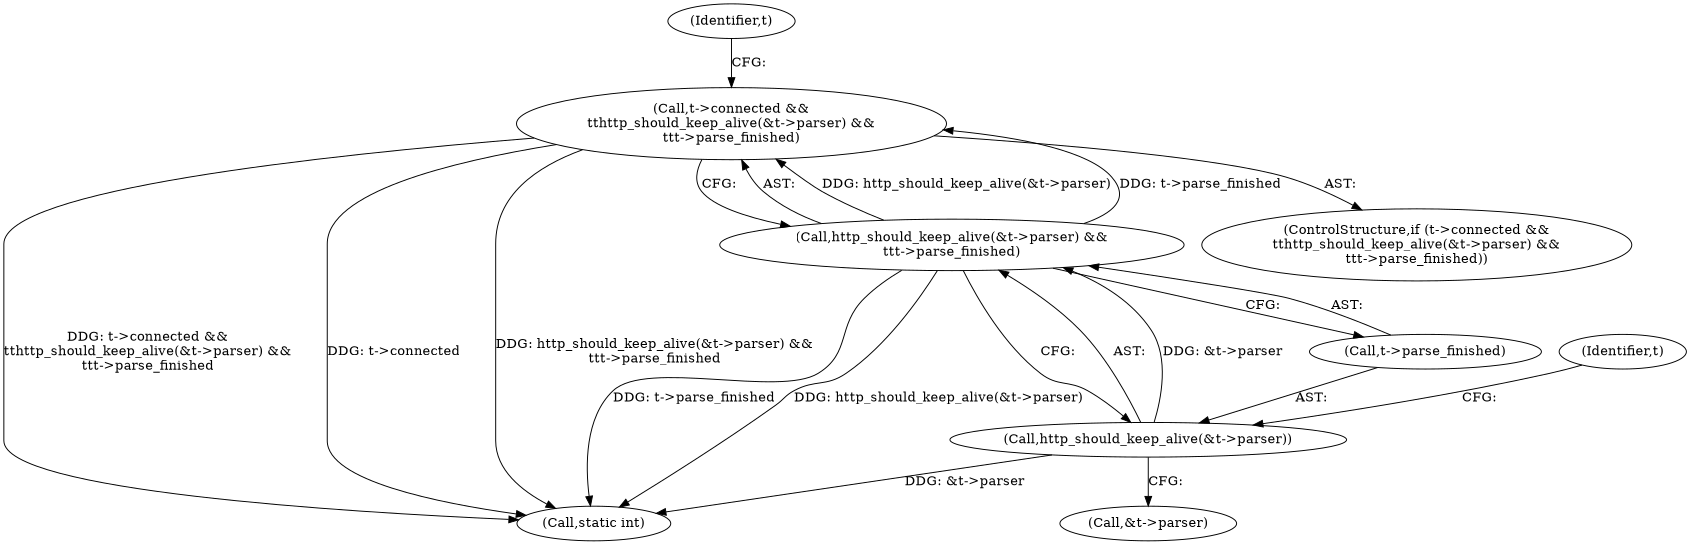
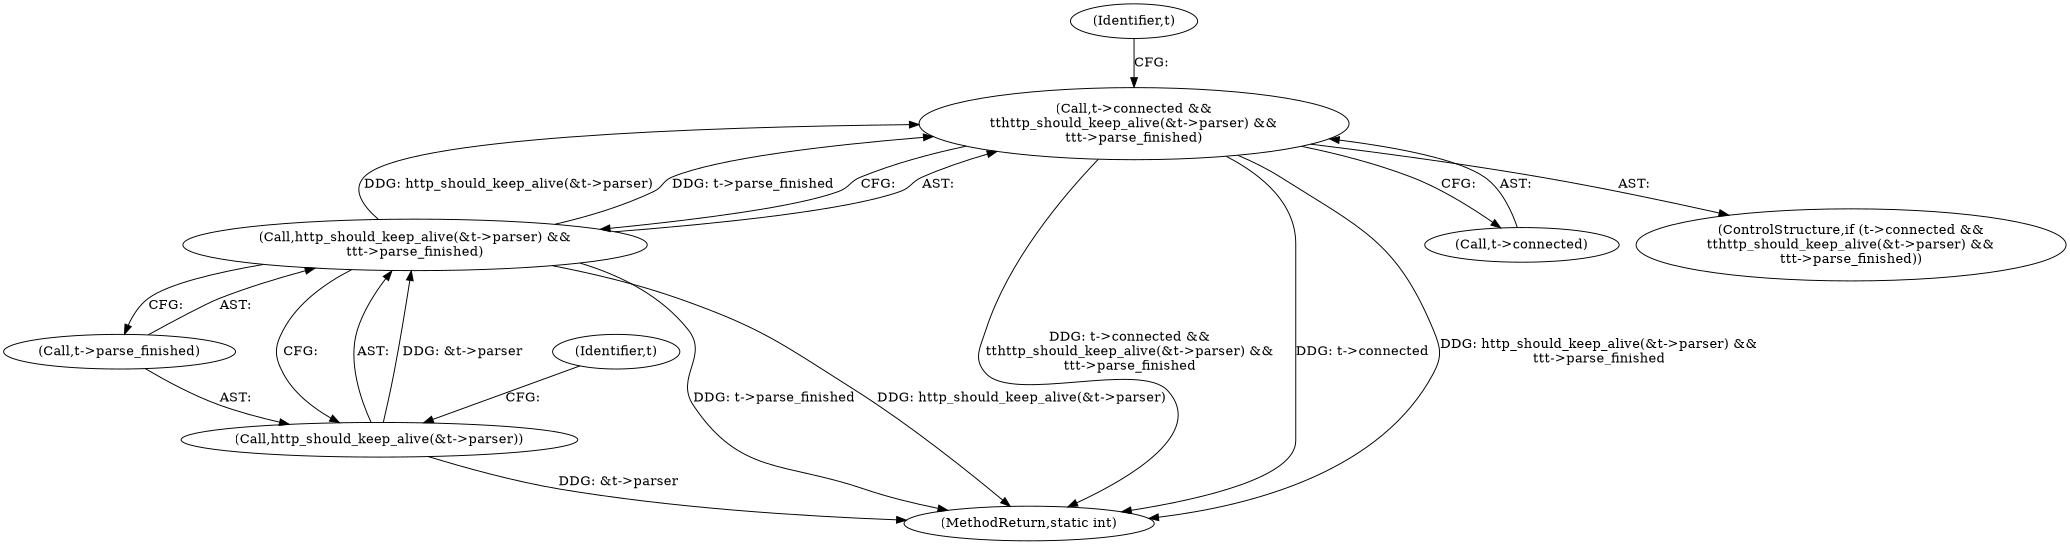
none -> (1522, 245)
(594, 524) -> (1029, 524)
(1148, 524) -> none
